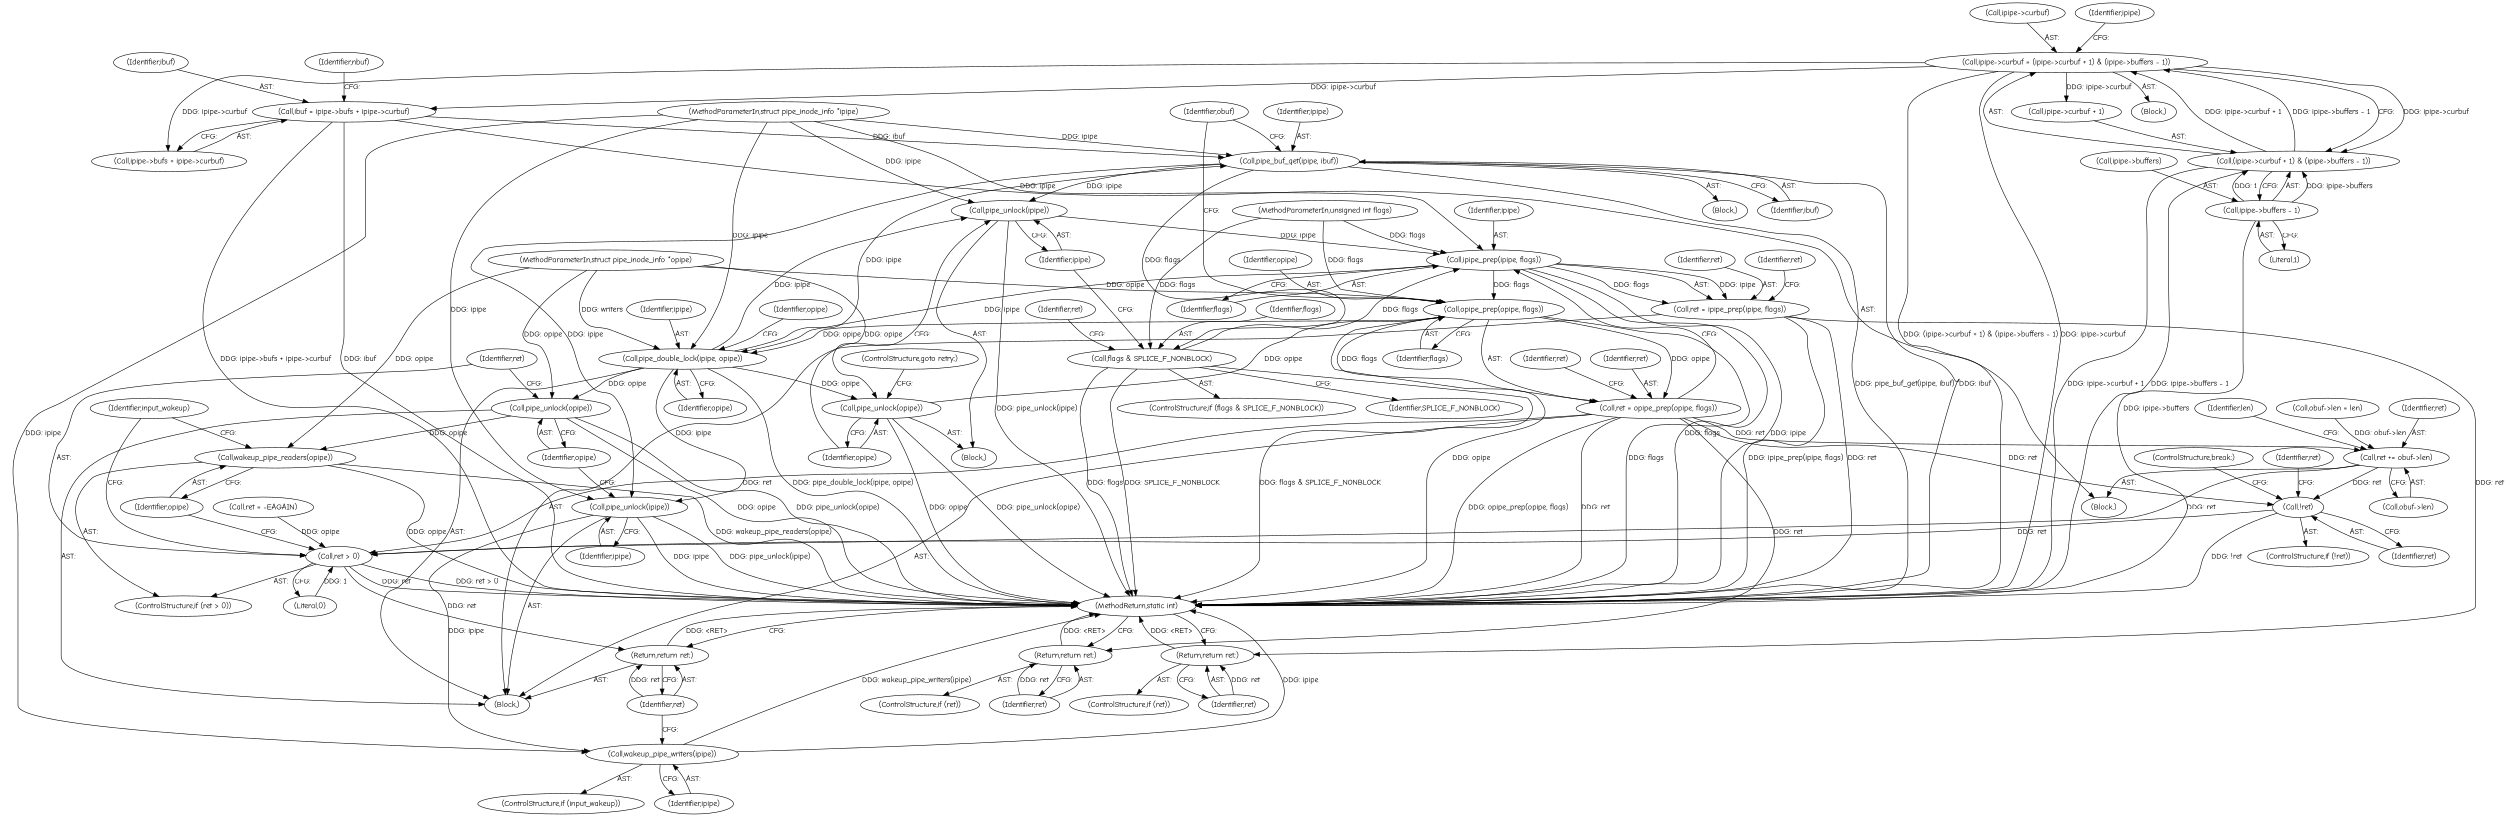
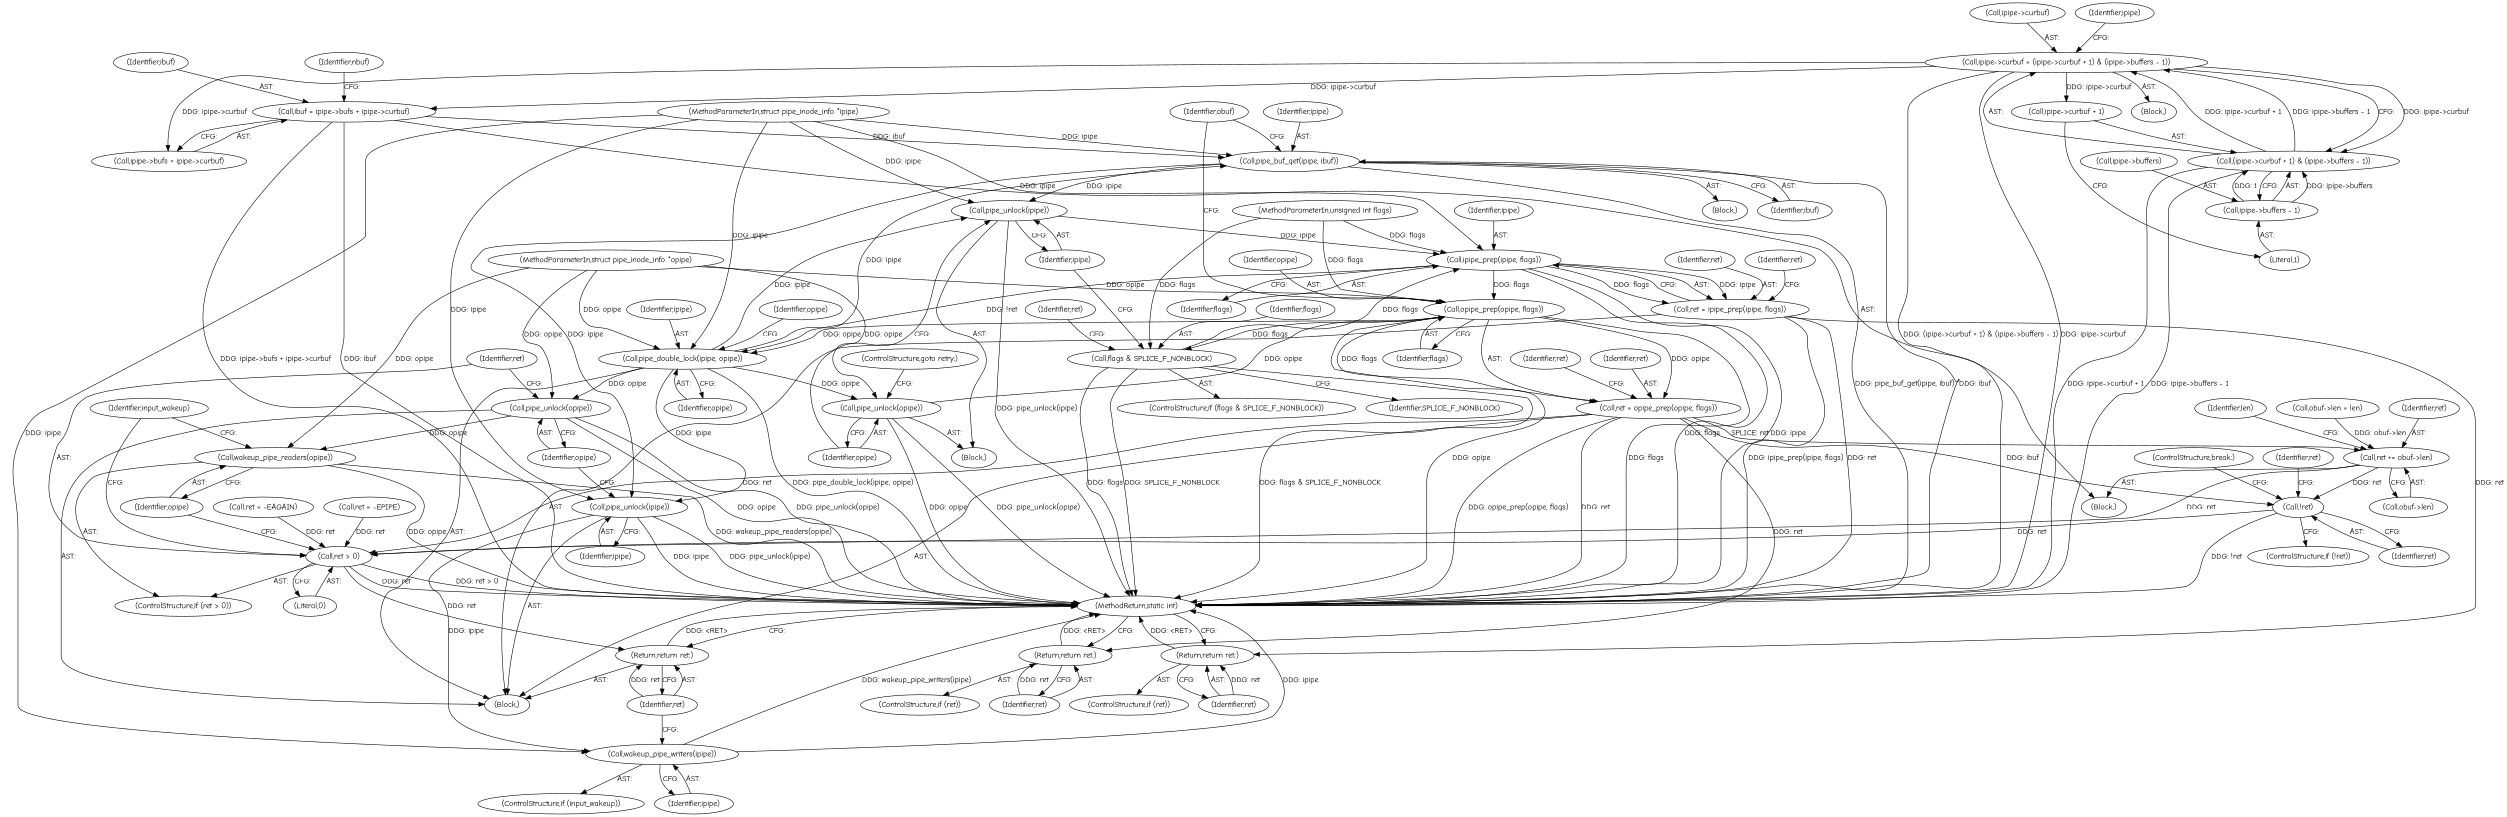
(2280, 232) -> (2134, 218)
(1224, 297) -> (1259, 329)
(602, 310) -> (602, 310)
(1002, 310) -> (1002, 310)
(1646, 328) -> (1627, 275)
(1750, 433) -> (1750, 433)
(2023, 458) -> (2023, 458)
none -> (370, 507)
(320, 532) -> (320, 532)
(2313, 532) -> (2313, 532)
(335, 581) -> (335, 581)
(2072, 586) -> none
